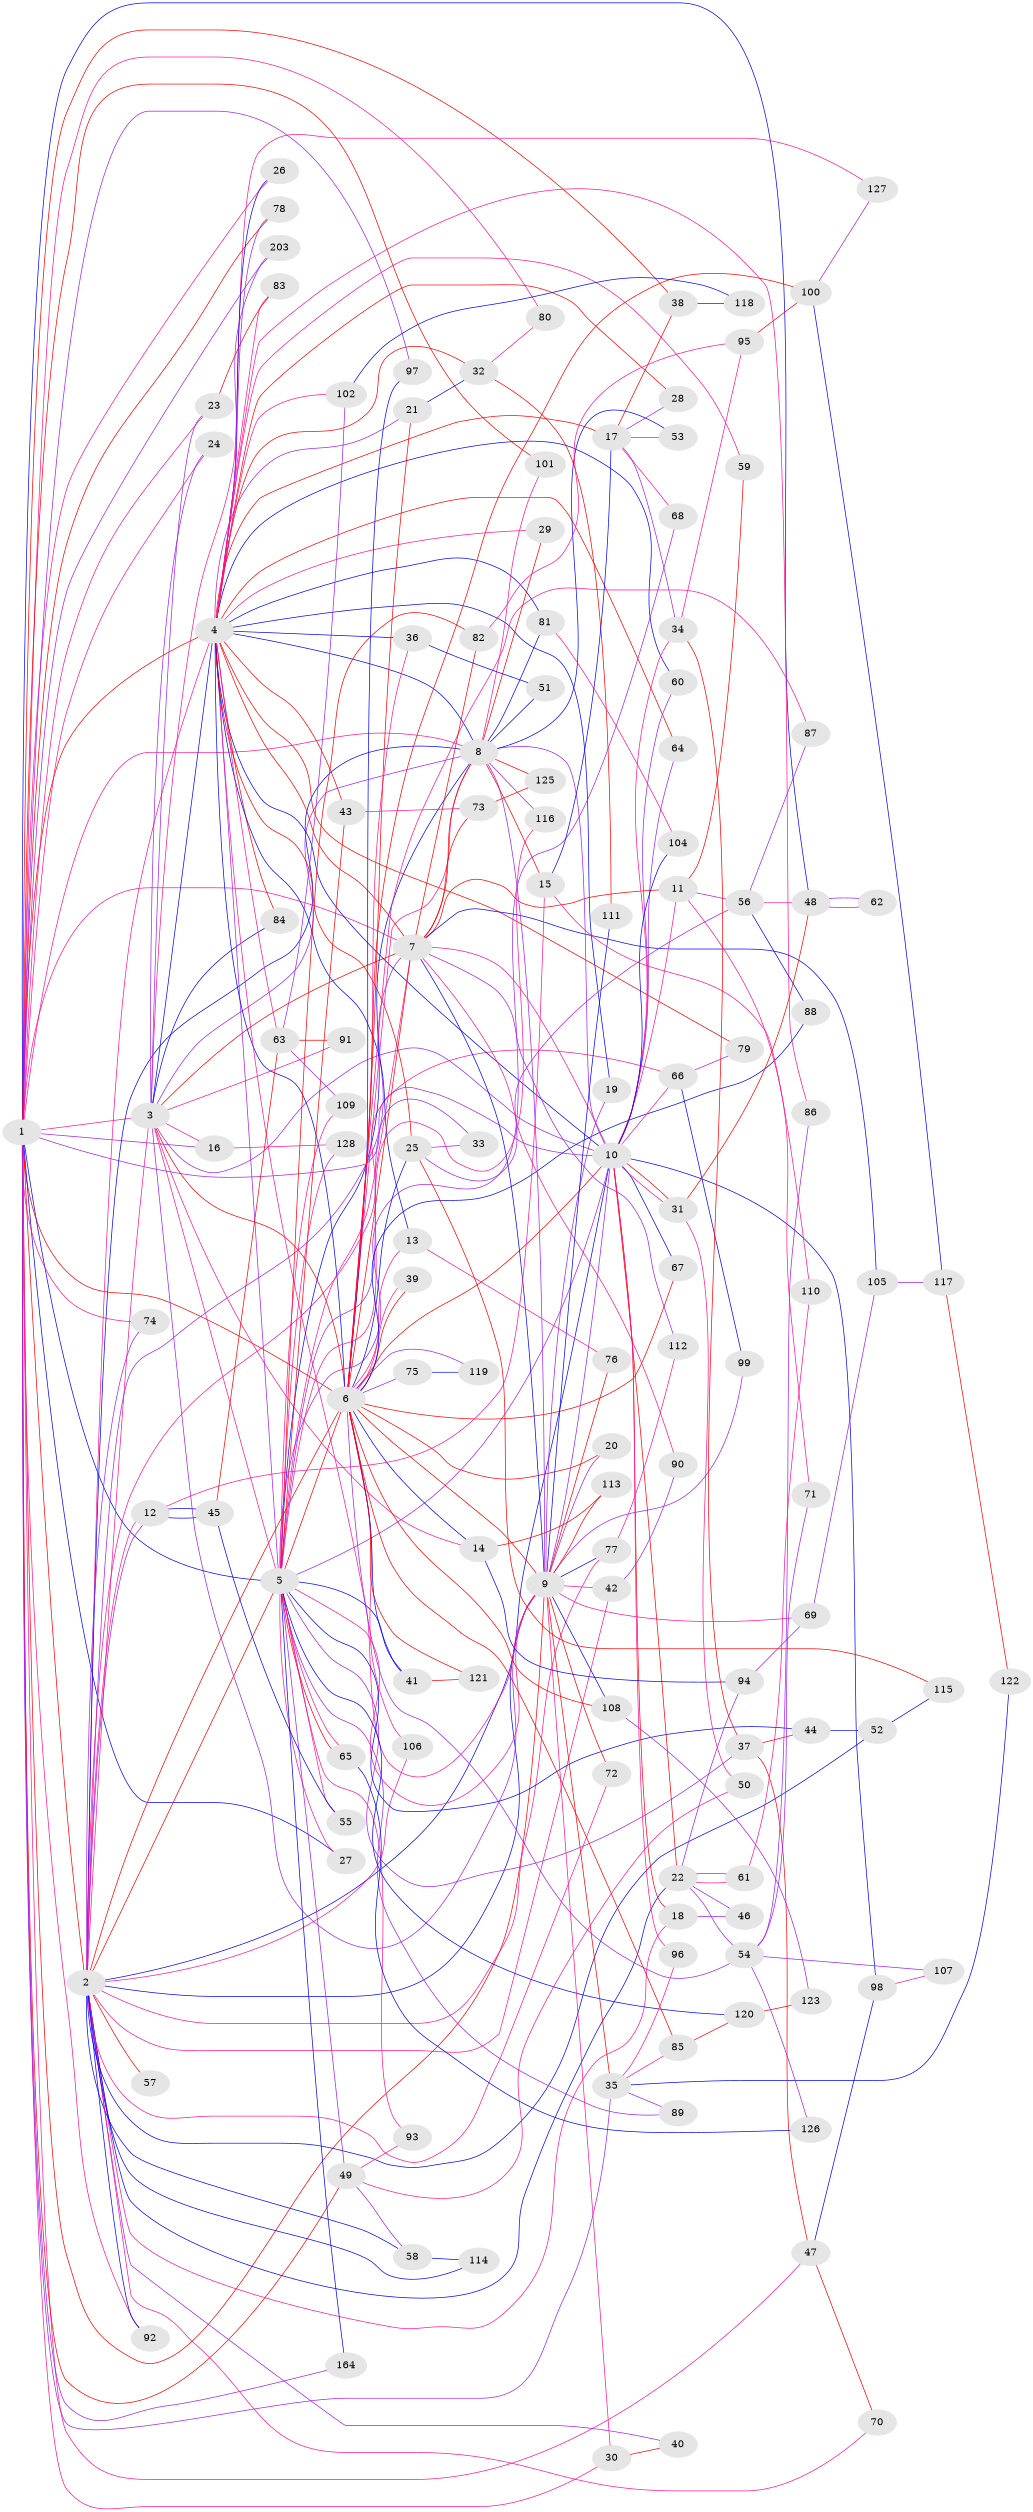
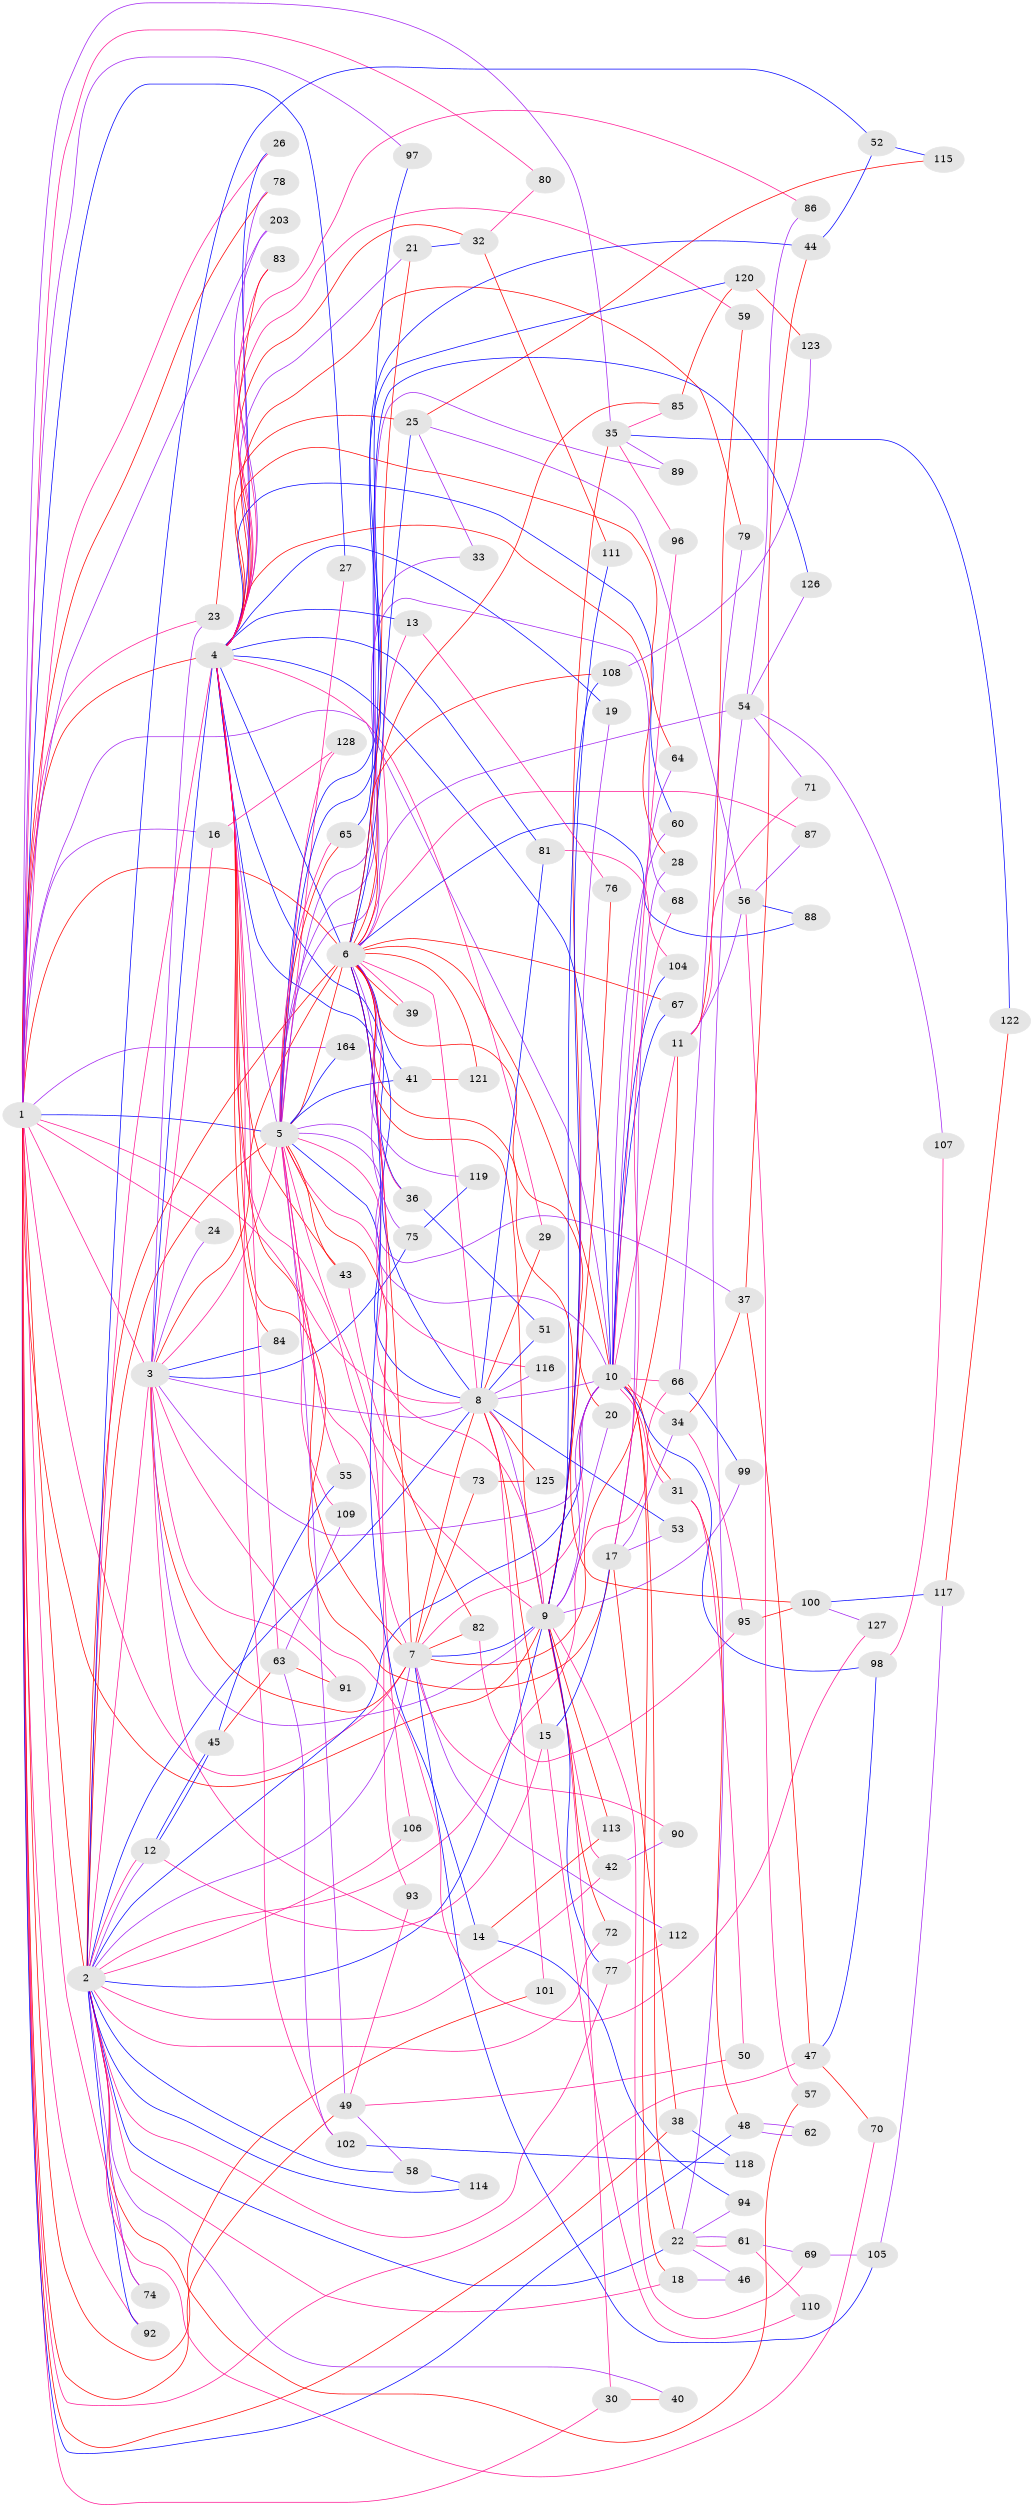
(778, 903) -> (765, 1531)
none -> (297, 1362)
(773, 1653) -> (778, 2248)
